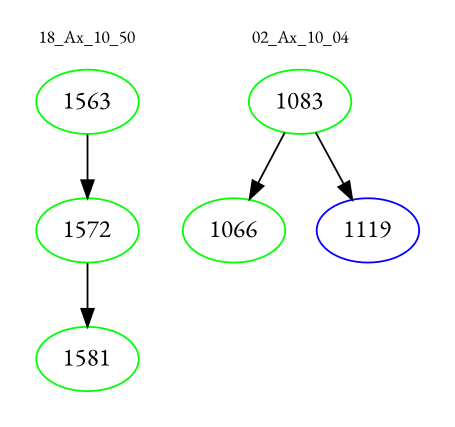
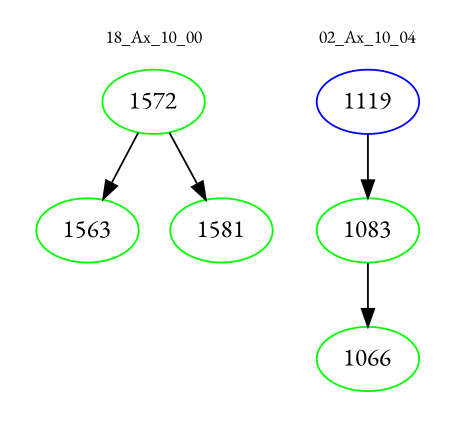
(88, 38) -> (154, 38)
(88, 157) -> (125, 158)
(330, 158) -> (368, 157)
